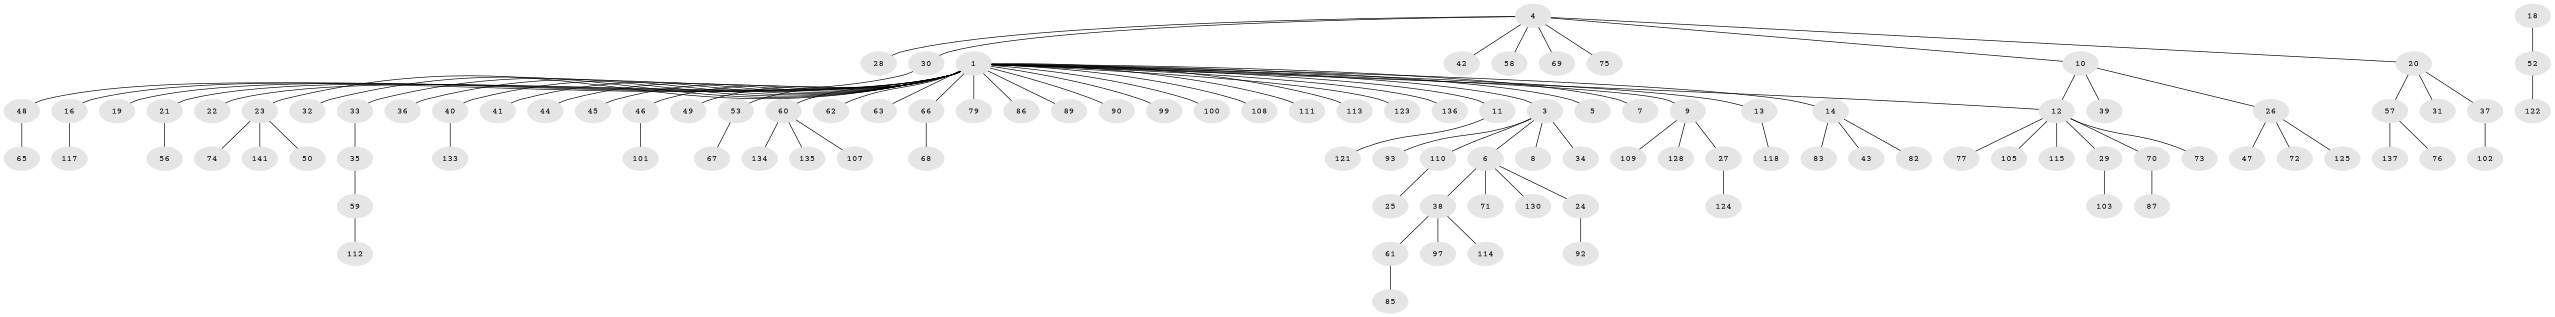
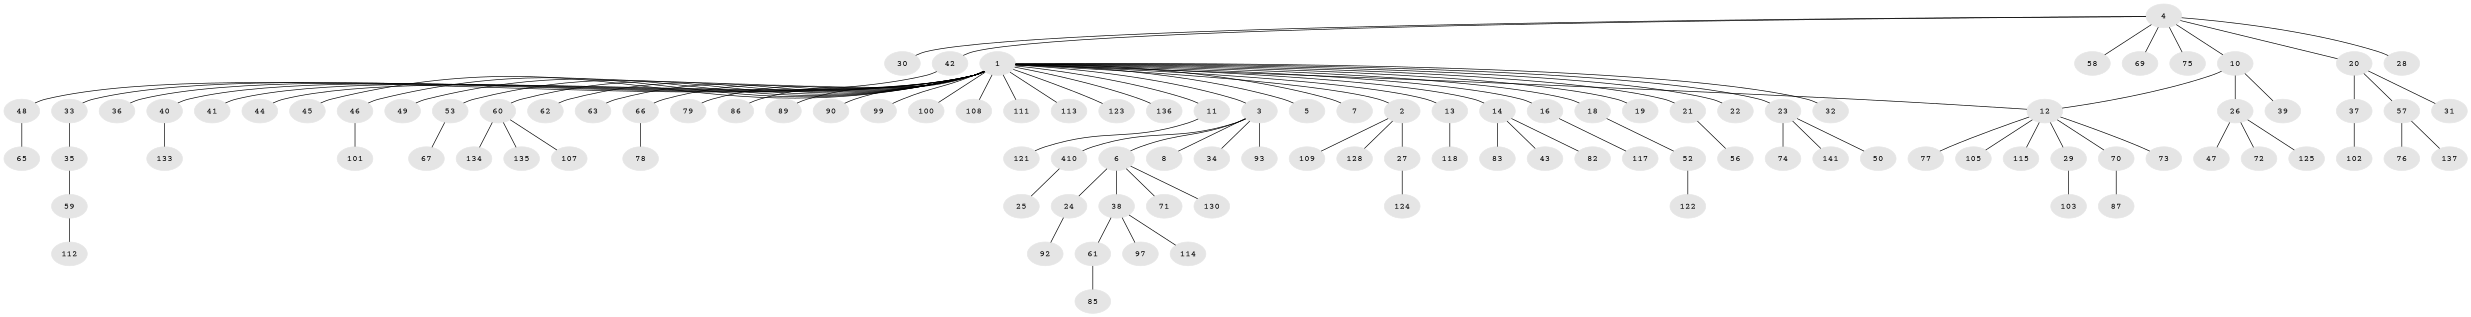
none -> (1299, 73)
(474, 87) -> (486, 87)
(1688, 111) -> (1402, 111)
(926, 159) -> (641, 159)
(1438, 159) -> (1069, 159)
